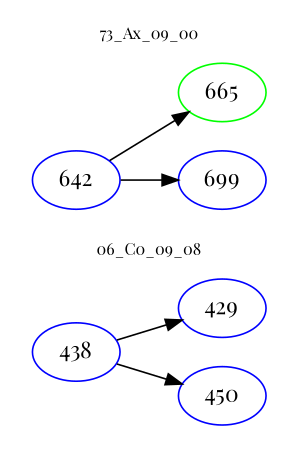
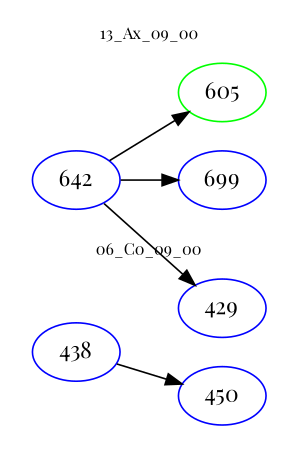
(149, 35) -> (149, 35)
(222, 92) -> (222, 92)
(149, 251) -> (149, 251)
(142, 332) -> (151, 246)
